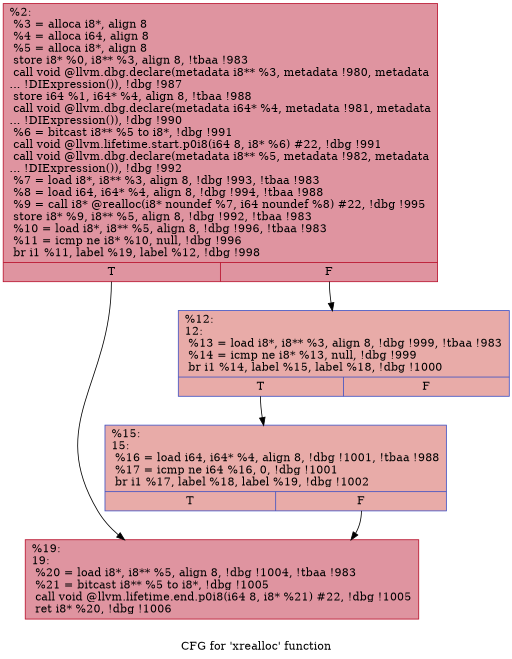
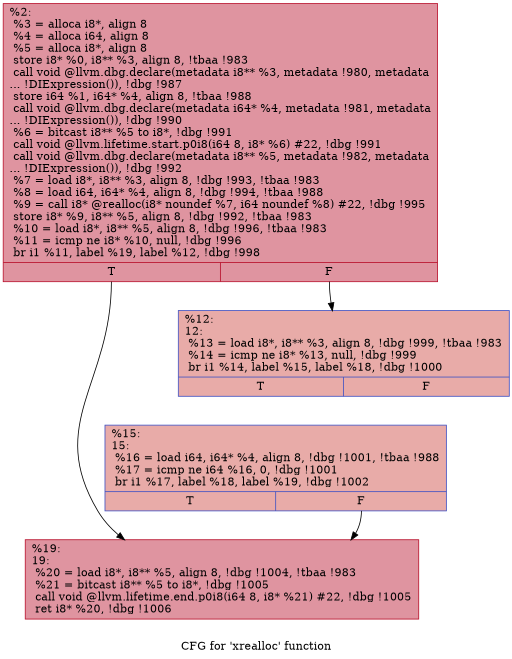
(261, 407) -> none
